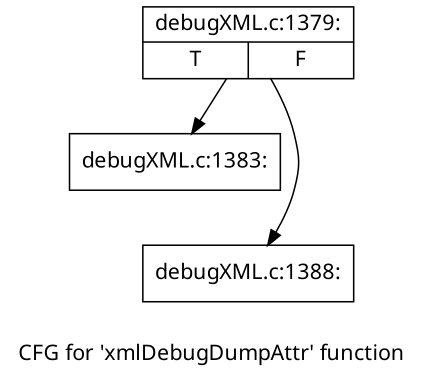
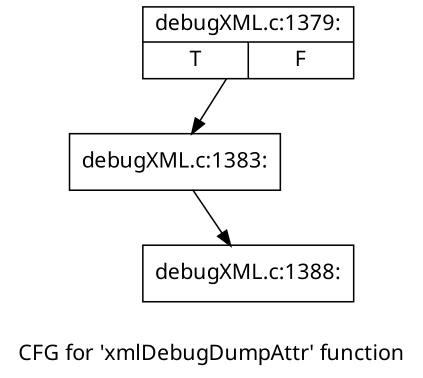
(298, 155) -> (207, 211)
